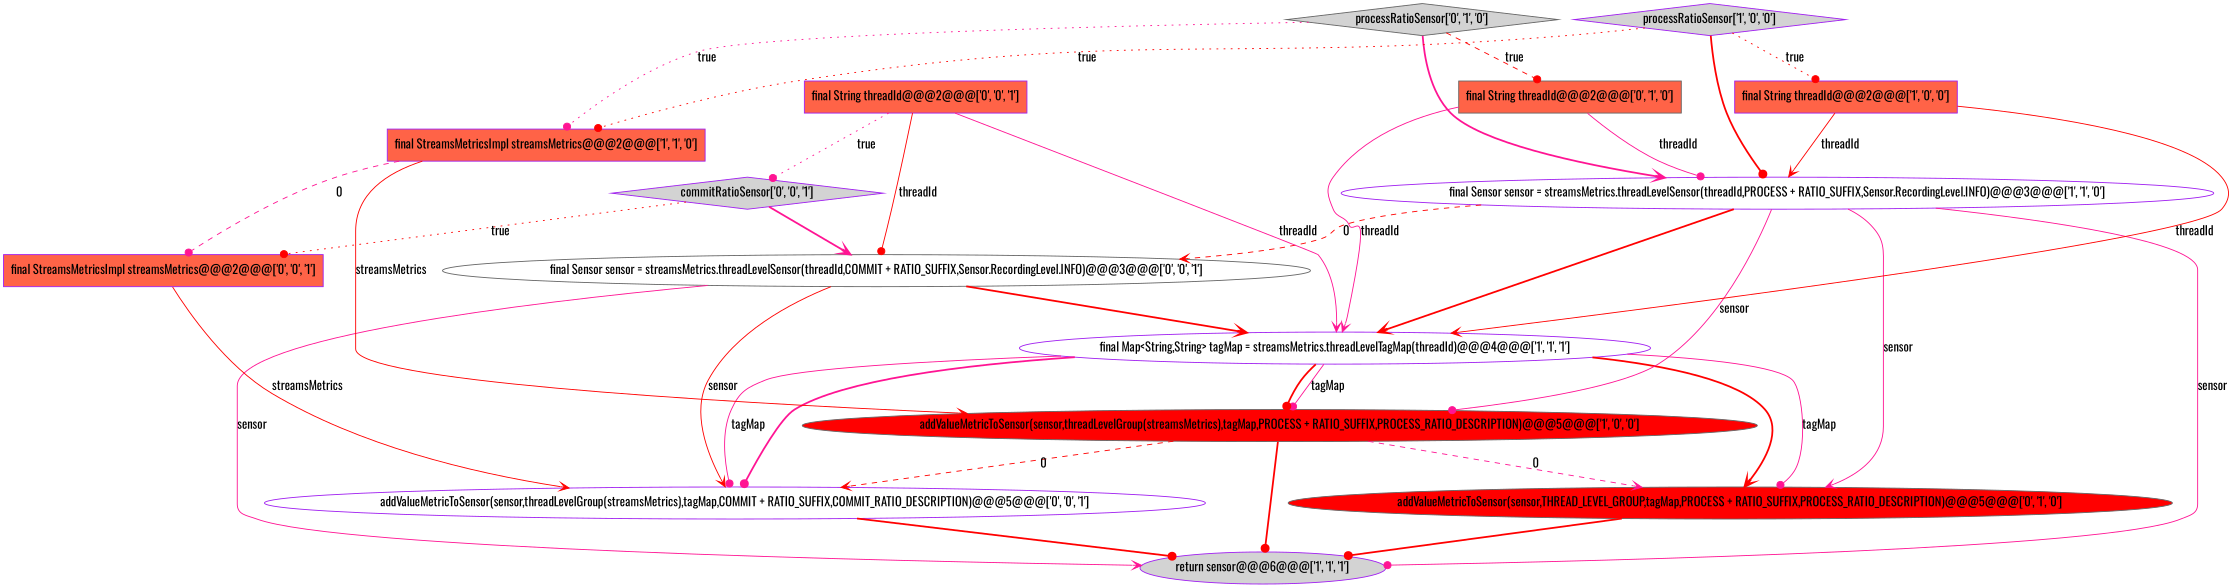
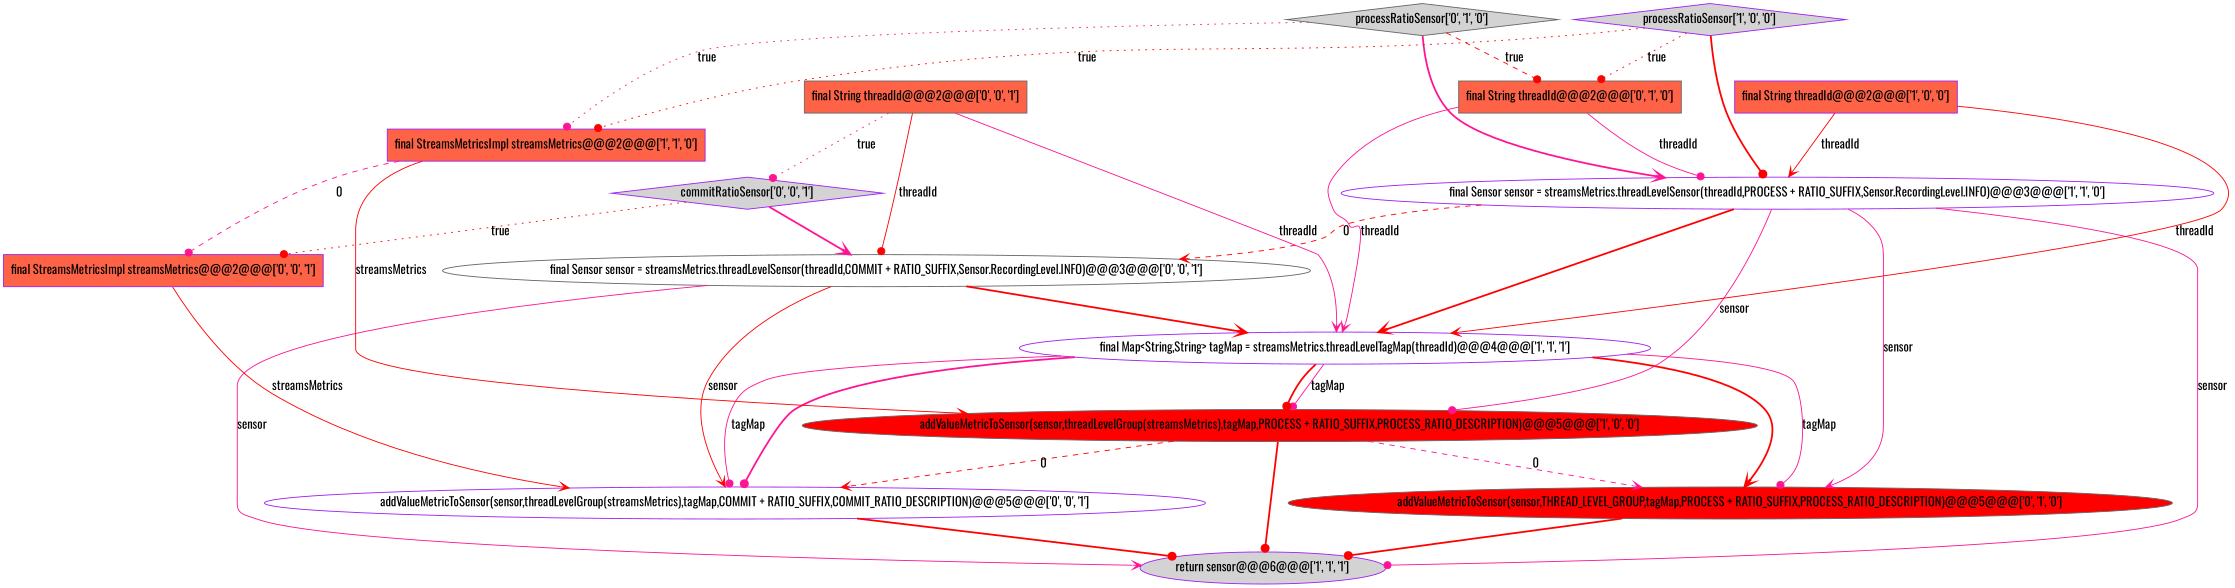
(1772, 55) -> (1646, 55)
(916, 97) -> (916, 97)
